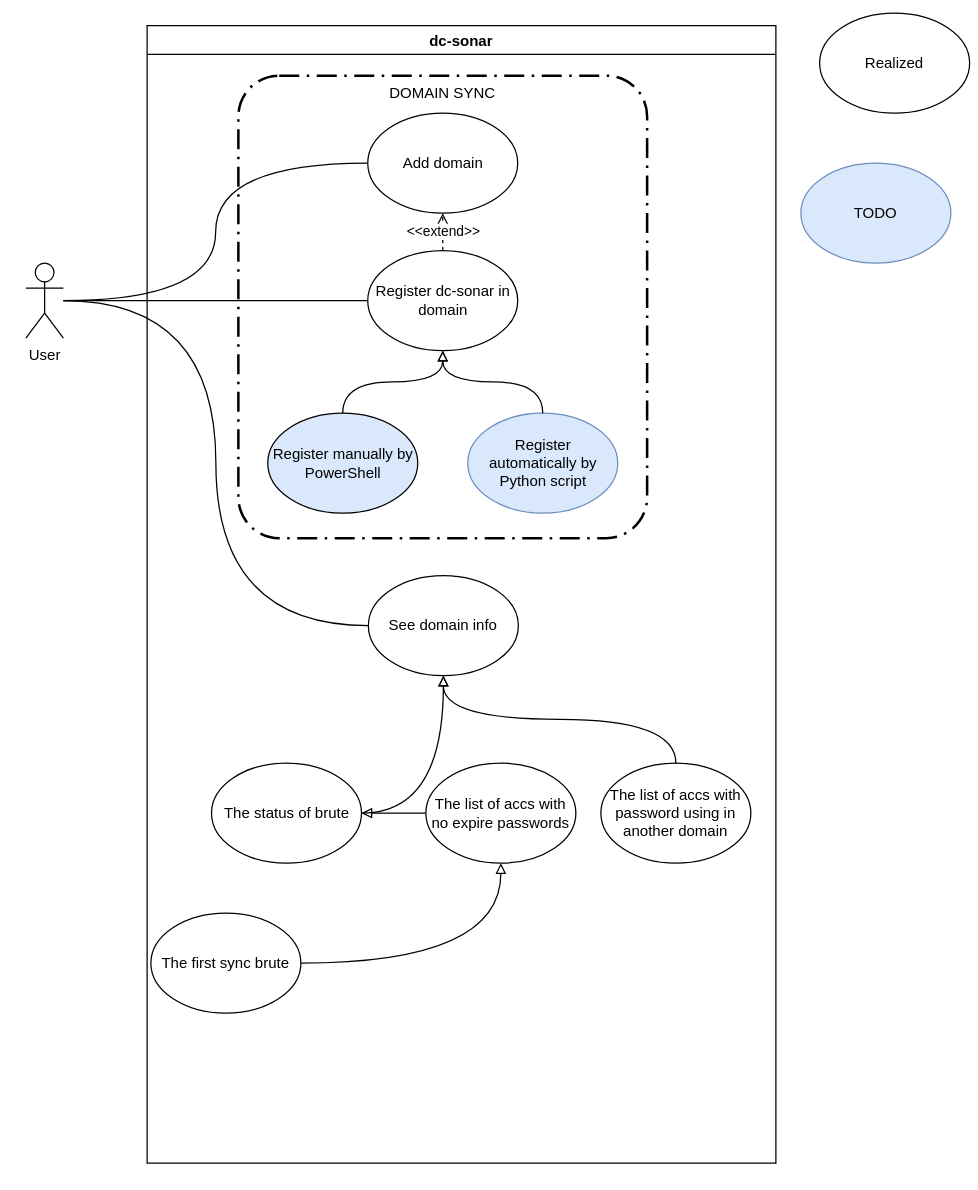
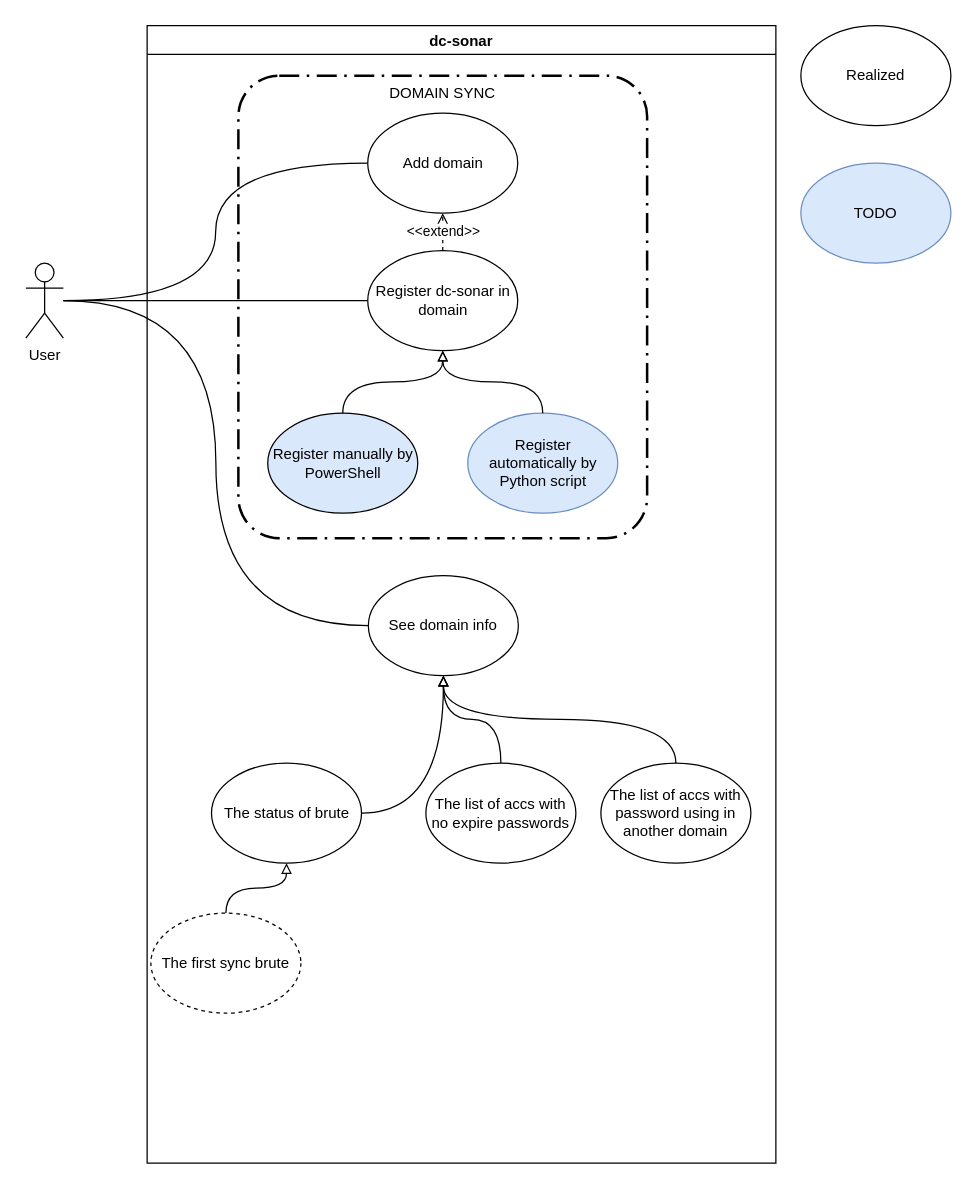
(894, 63) -> (876, 76)
(400, 813) -> (483, 722)
(420, 951) -> (251, 888)
(226, 963) -> (226, 963)
